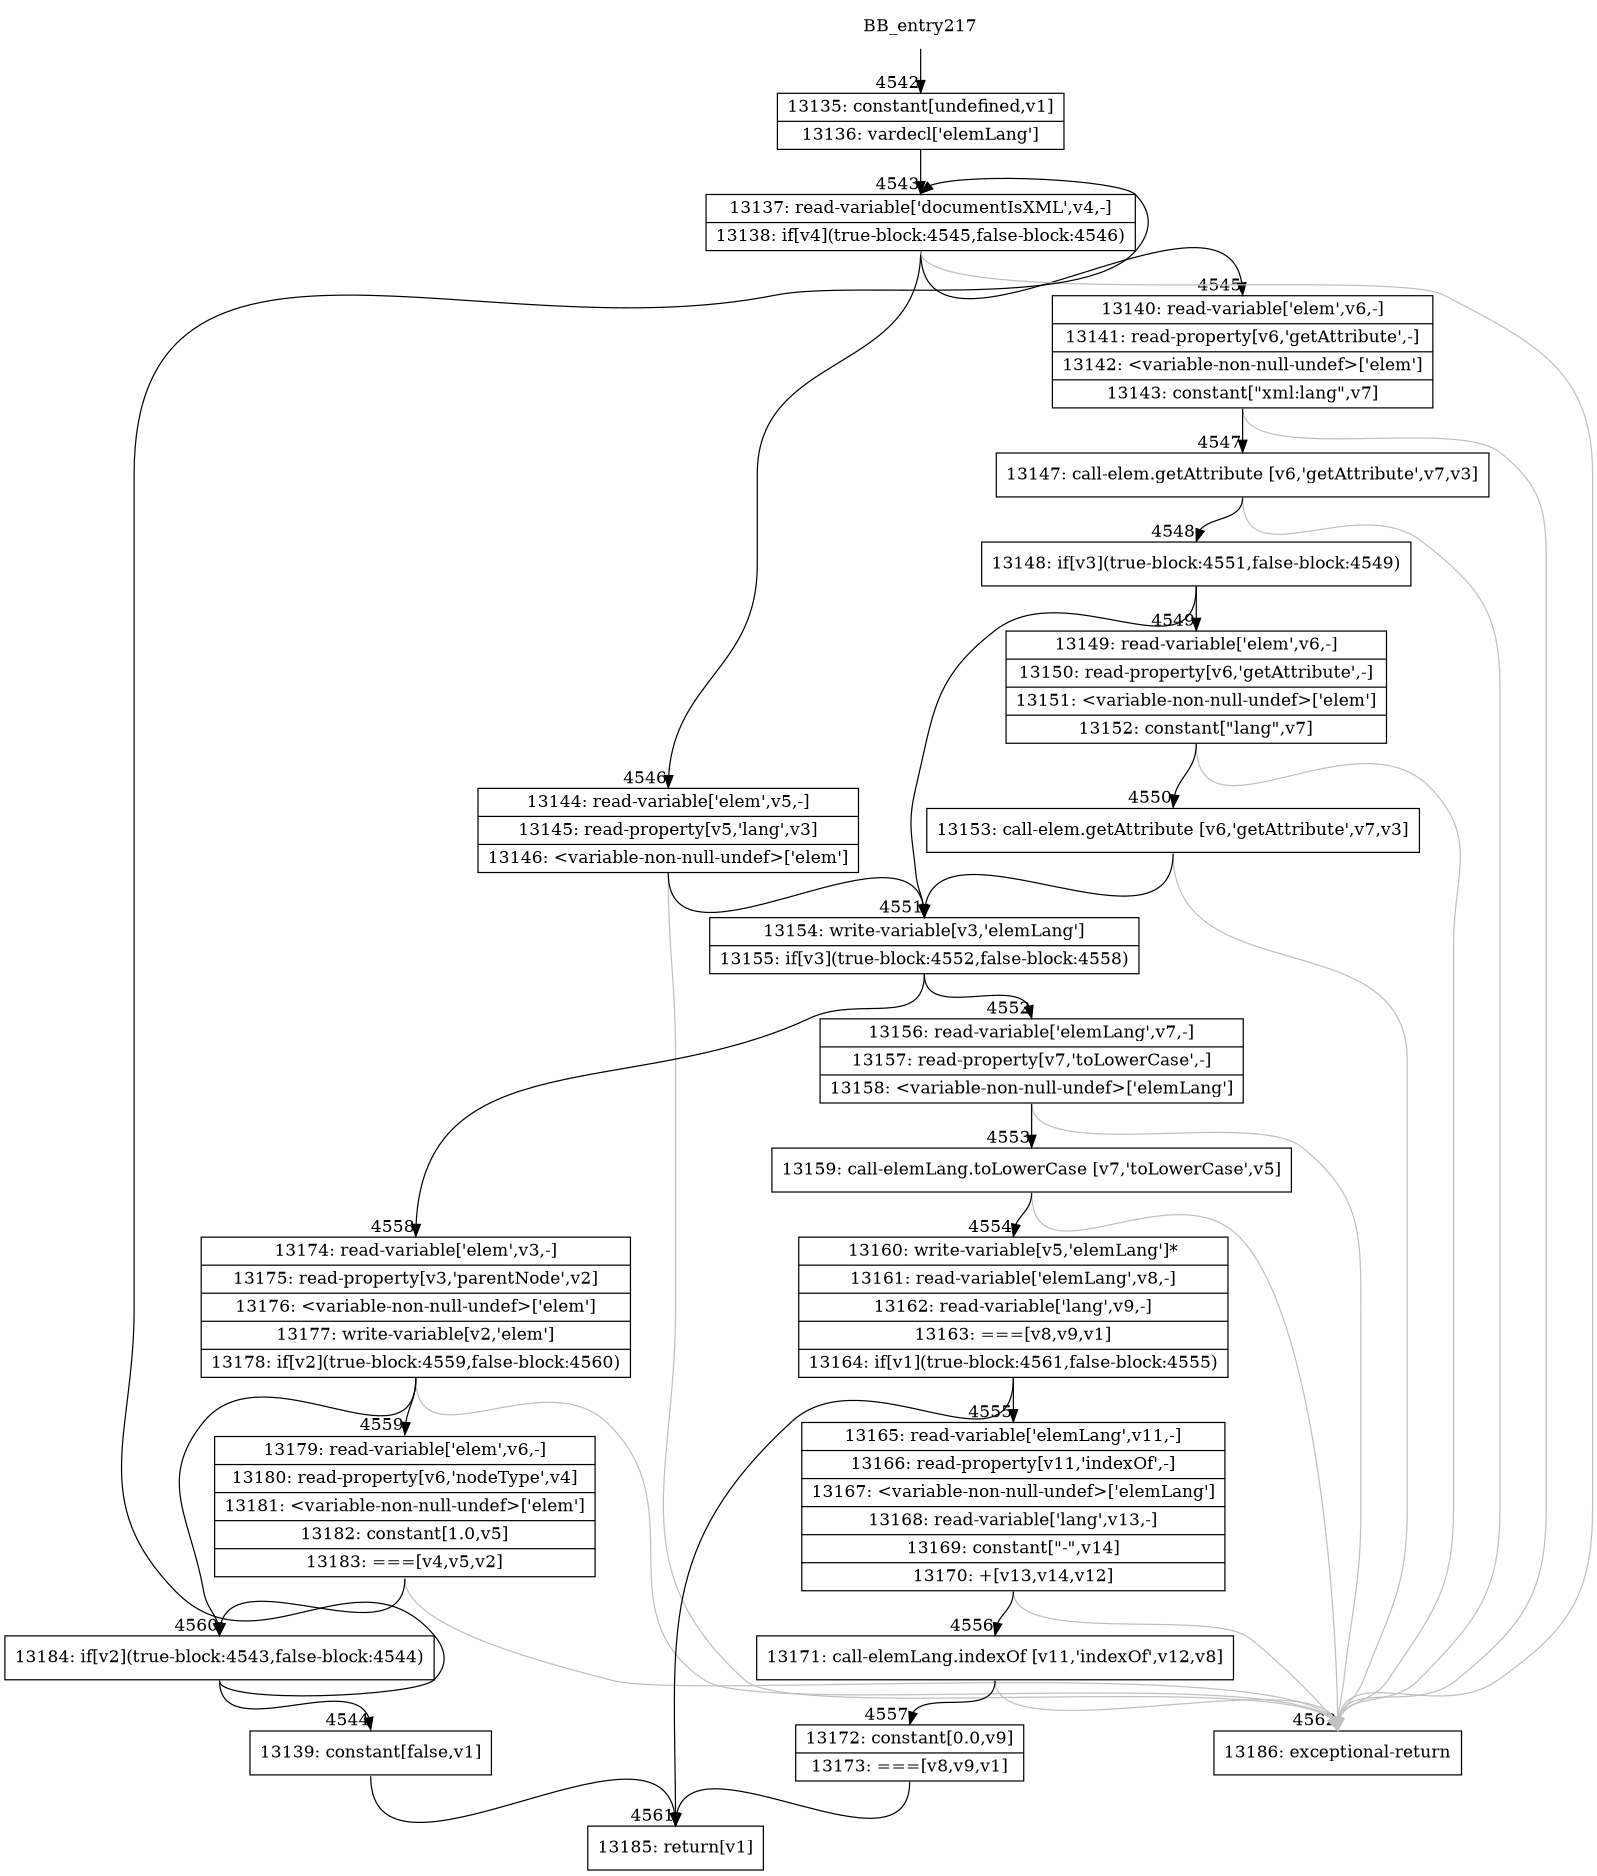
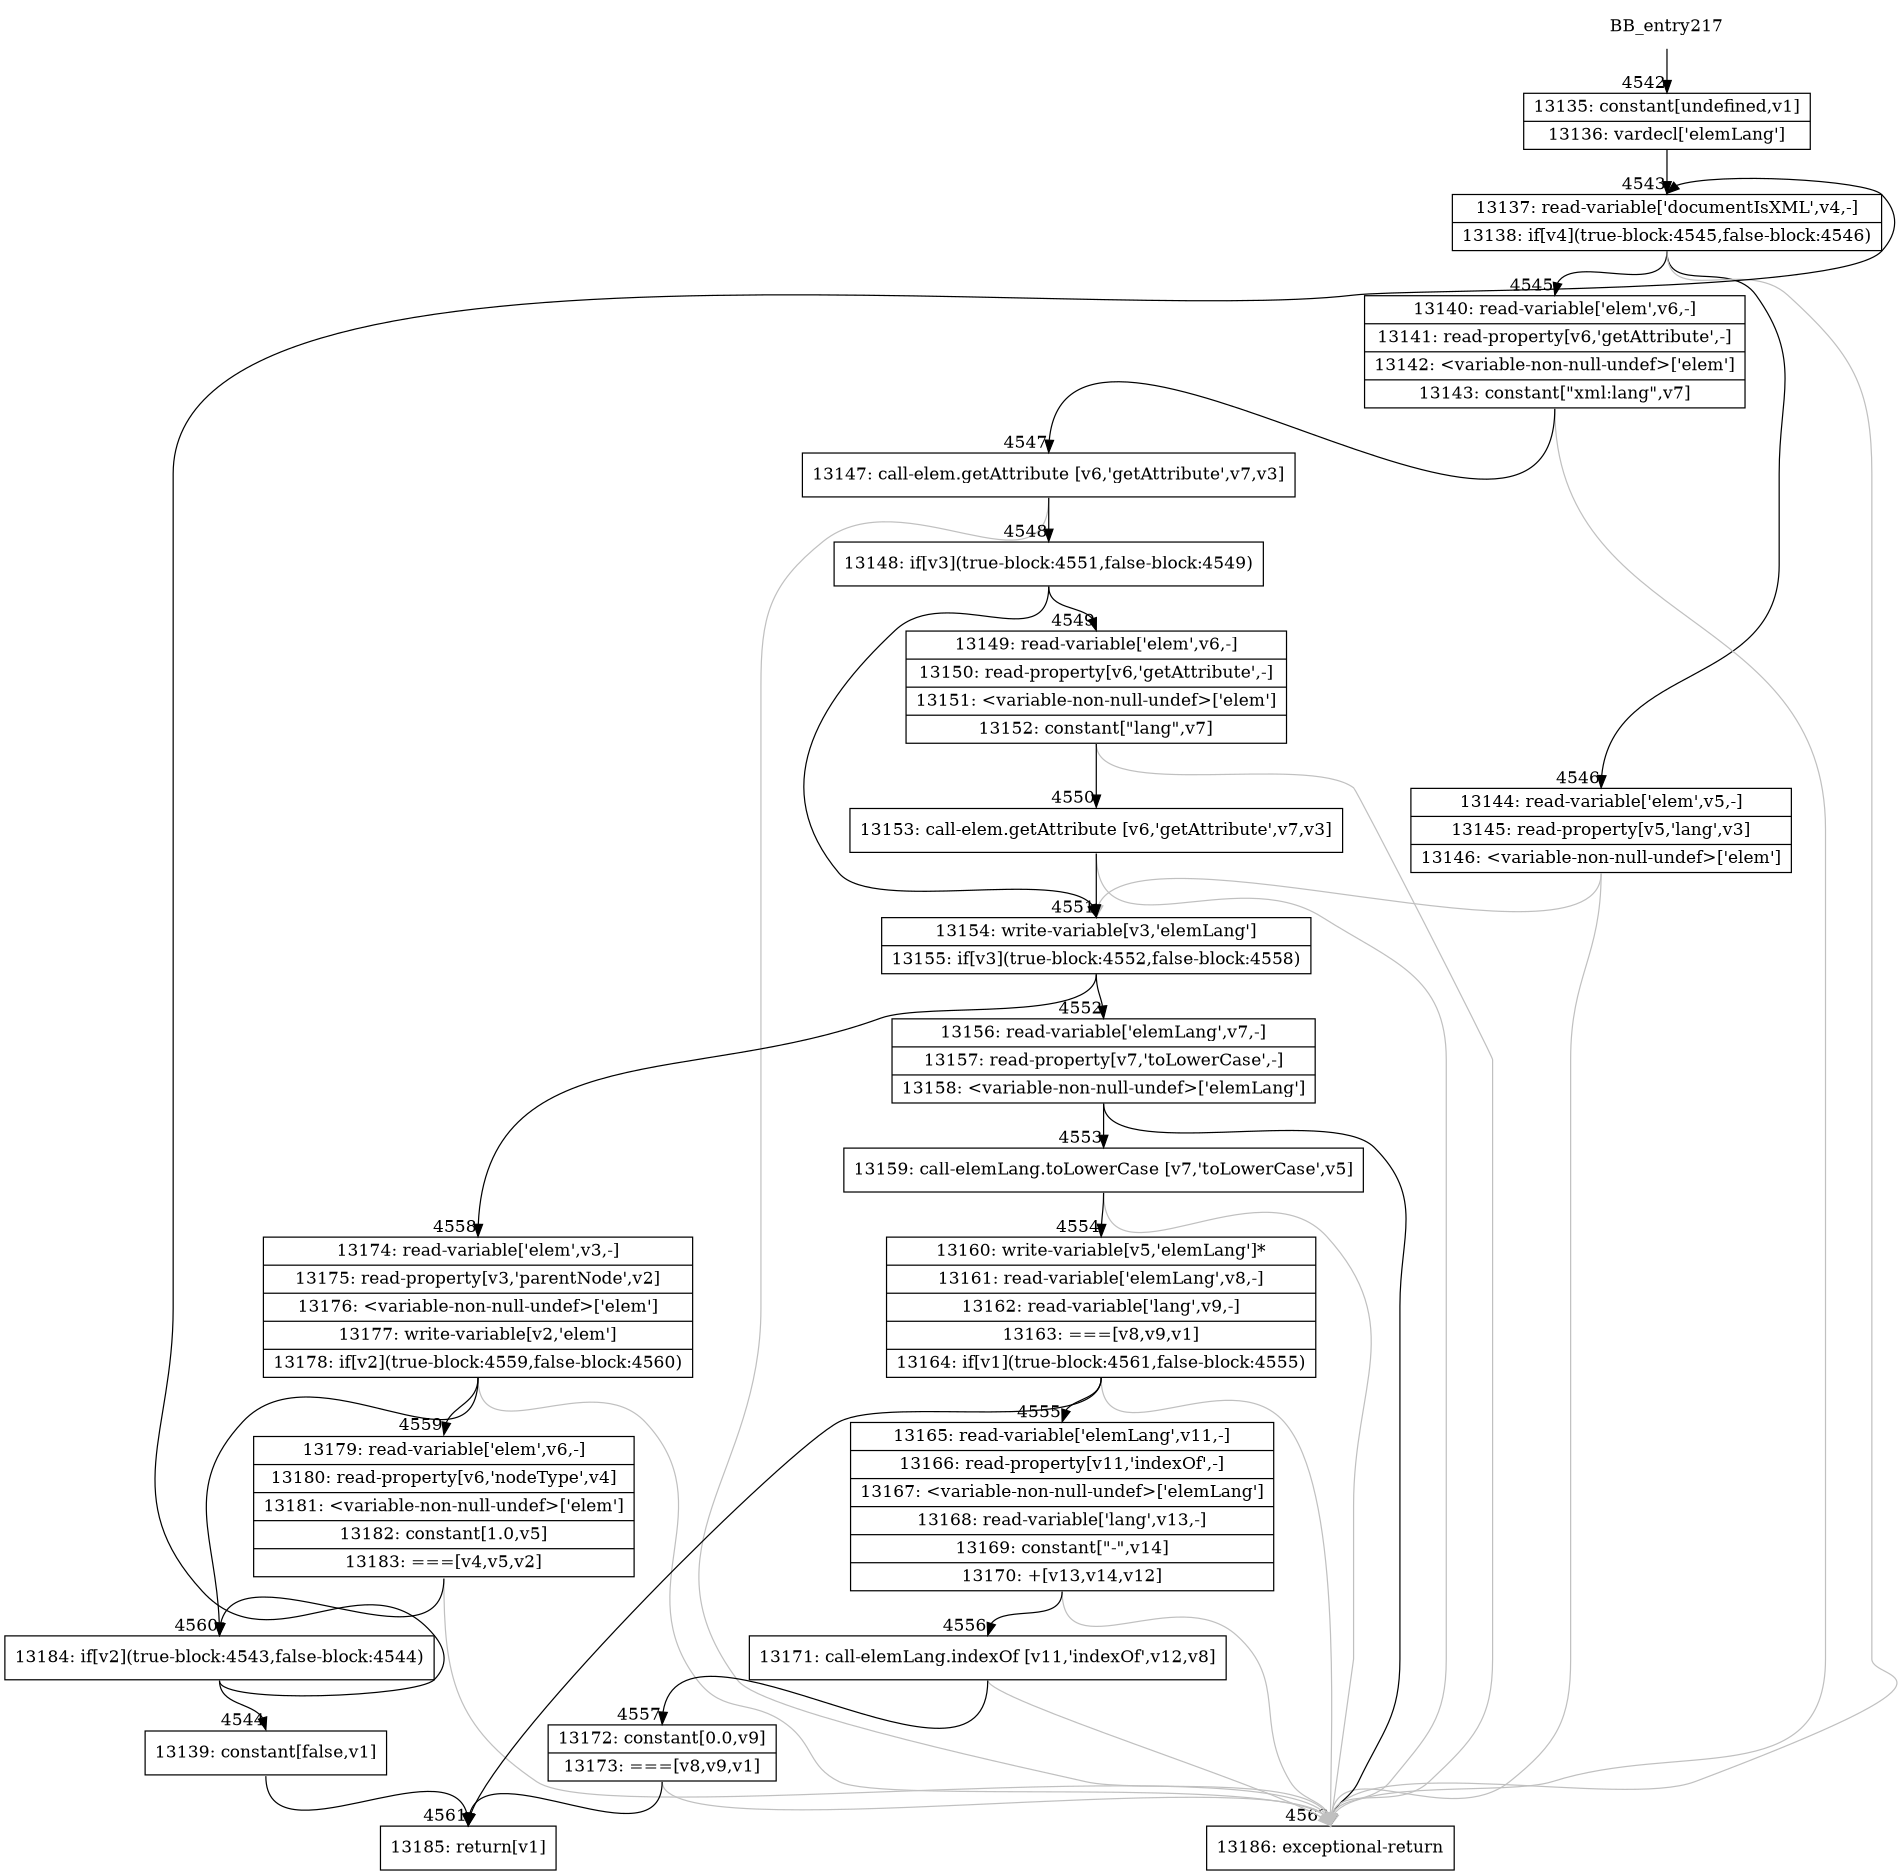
(790, 897) -> (1355, 896)
(1361, 1281) -> (1400, 1342)
none -> (1318, 1509)
none -> (991, 1804)
